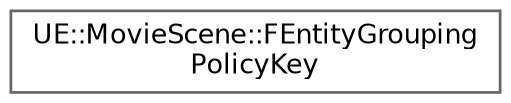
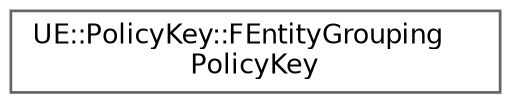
(255, 52) -> (255, 52)
